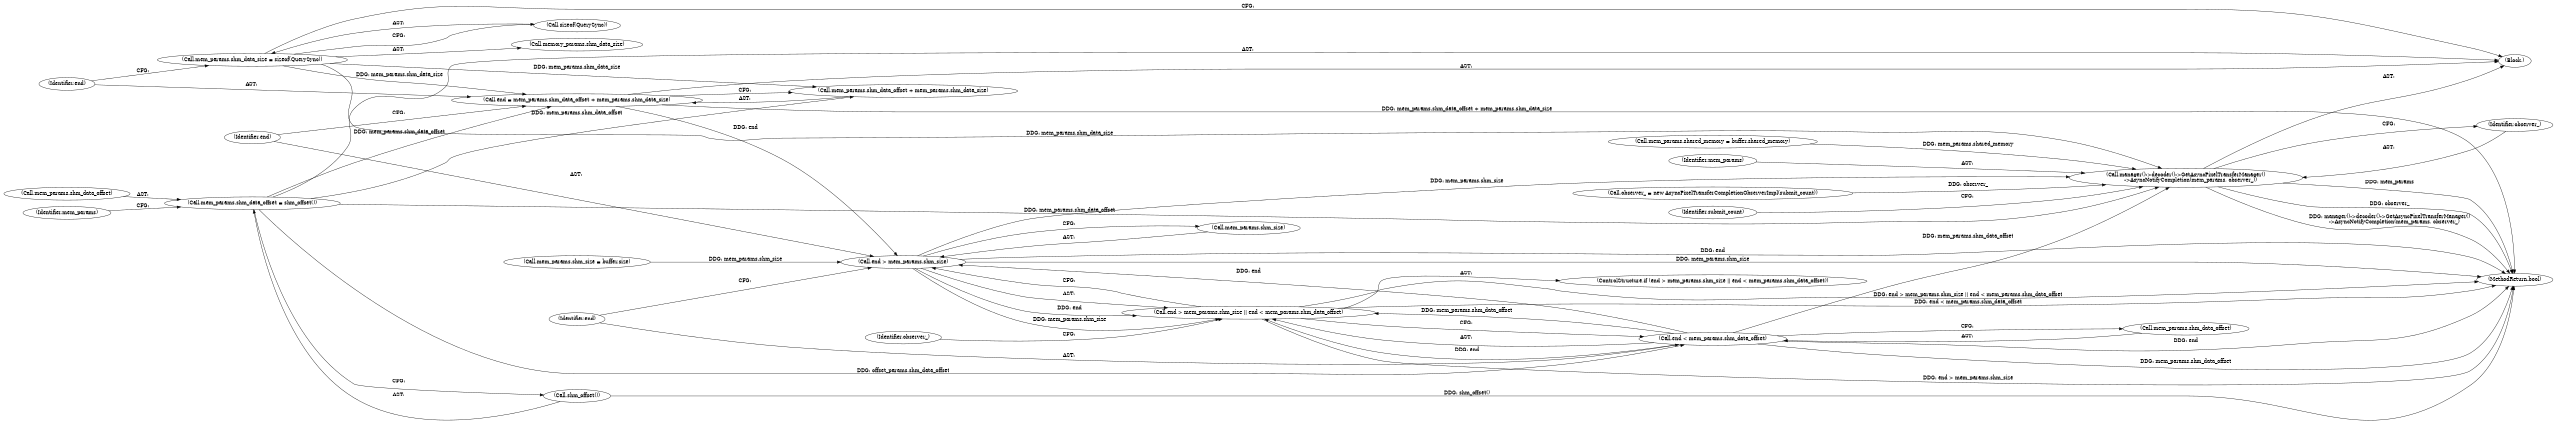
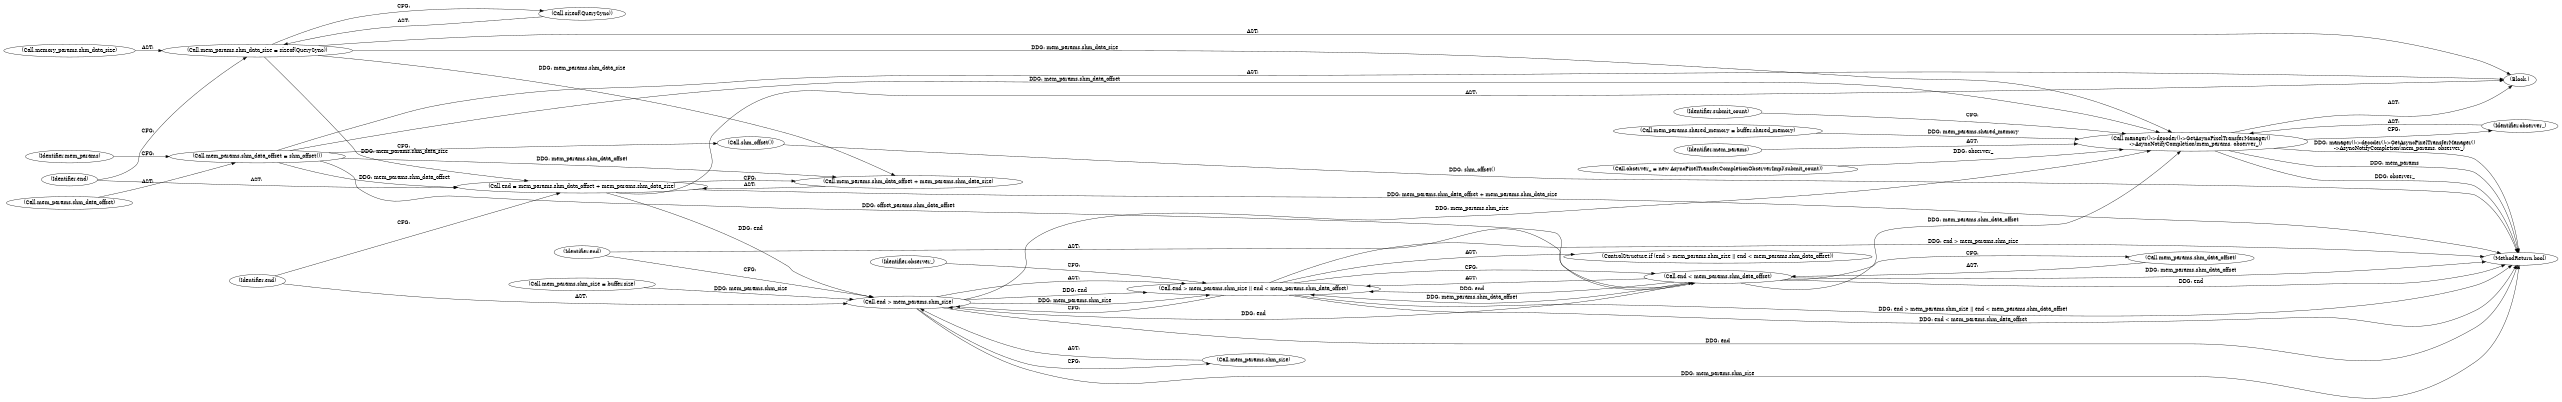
(1249, 7) -> (1254, 32)
(427, 53) -> (147, 51)
(352, 397) -> none
